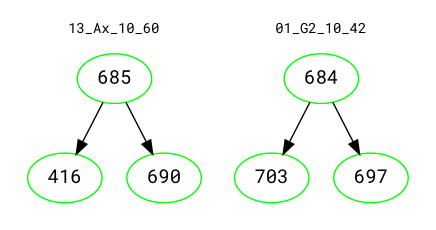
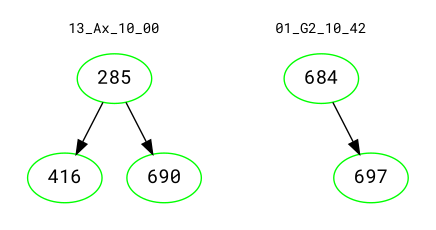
(114, 30) -> (114, 30)
(114, 79) -> (114, 79)
(272, 178) -> none
